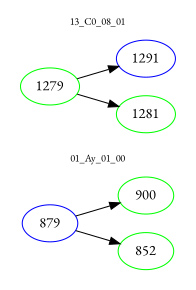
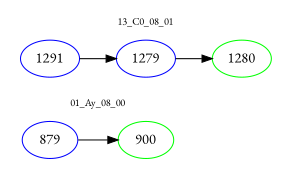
(93, 74) -> (93, 59)
(50, 86) -> (146, 59)
(146, 114) -> (242, 59)
(98, 159) -> (98, 103)
(146, 251) -> none
